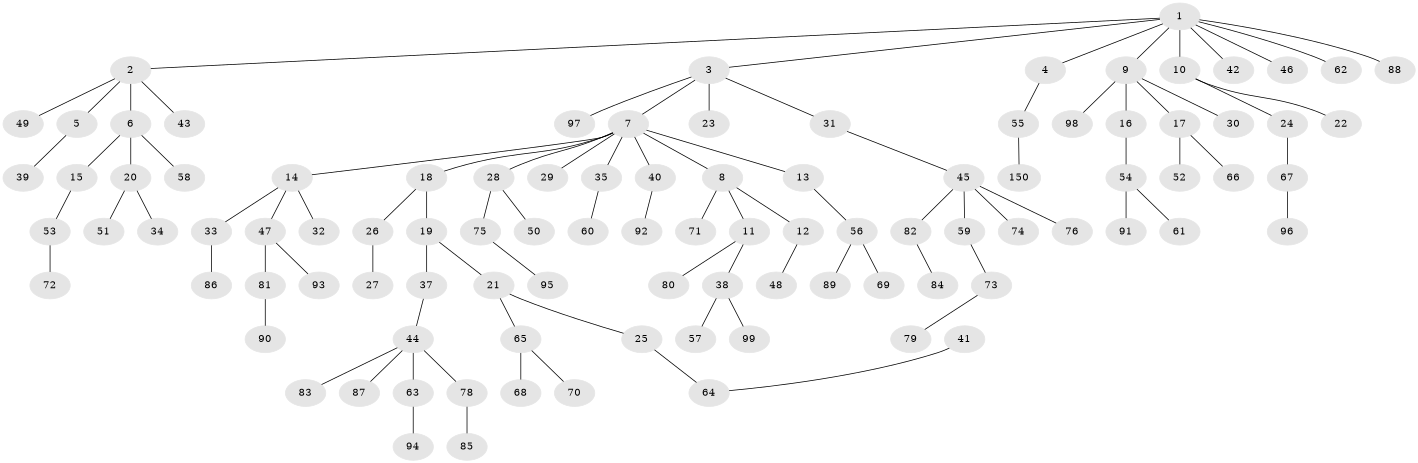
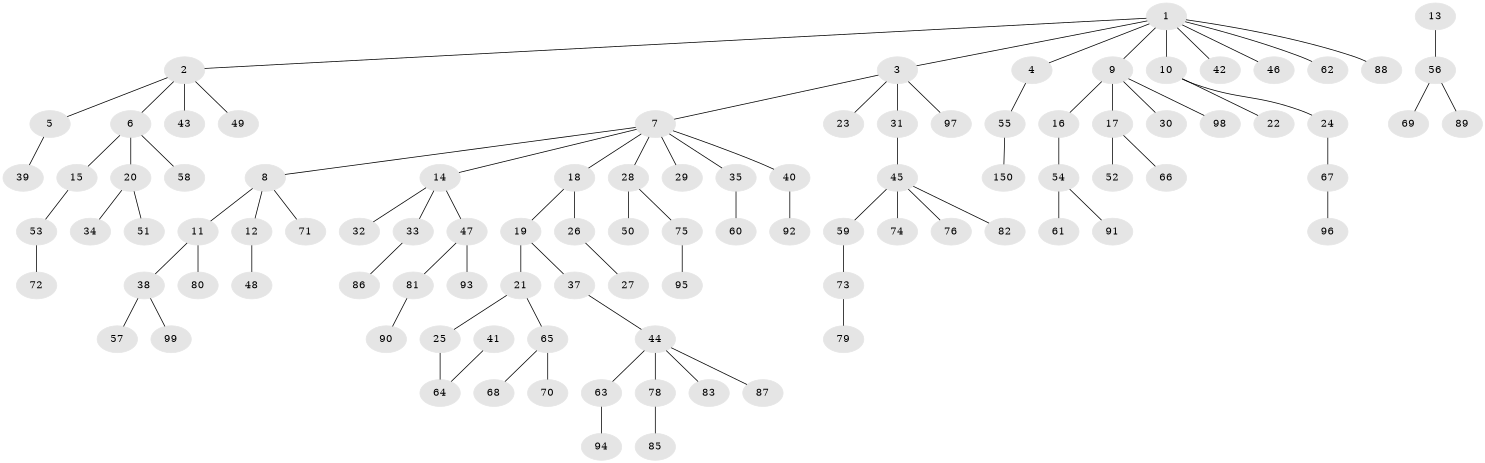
(716, 151) -> none
(938, 285) -> none
